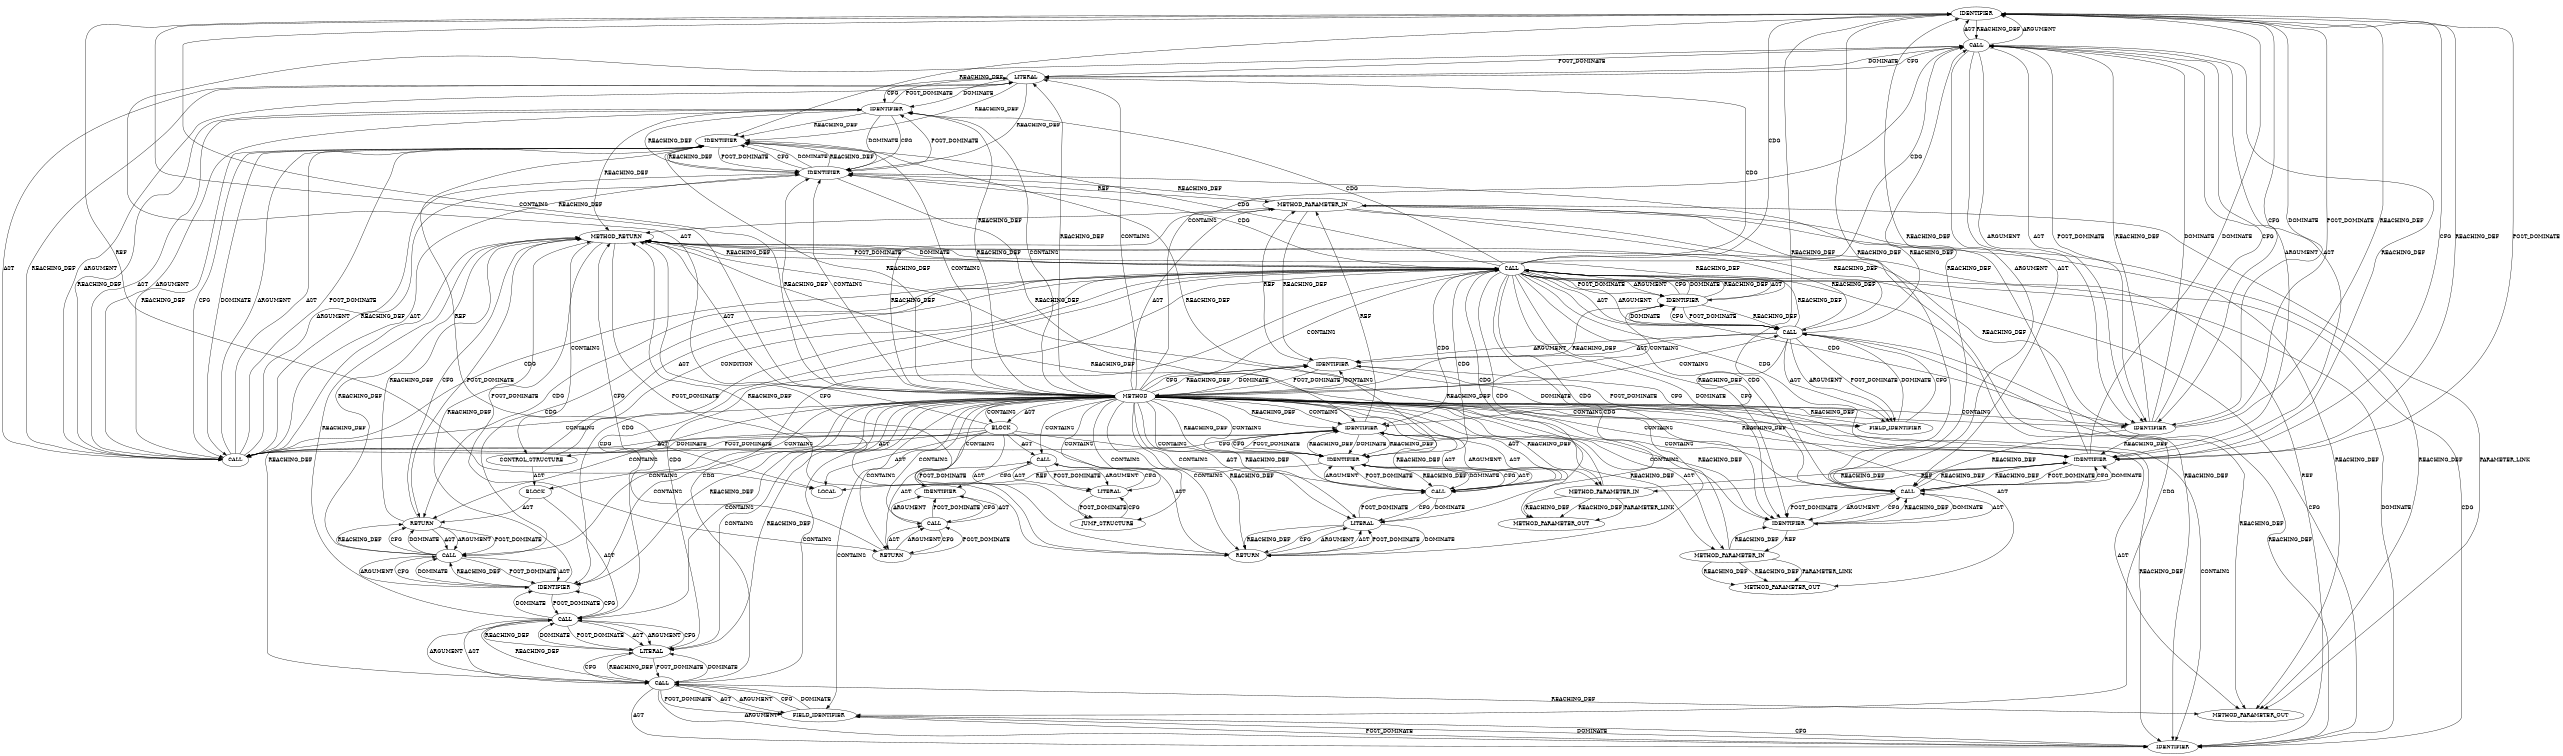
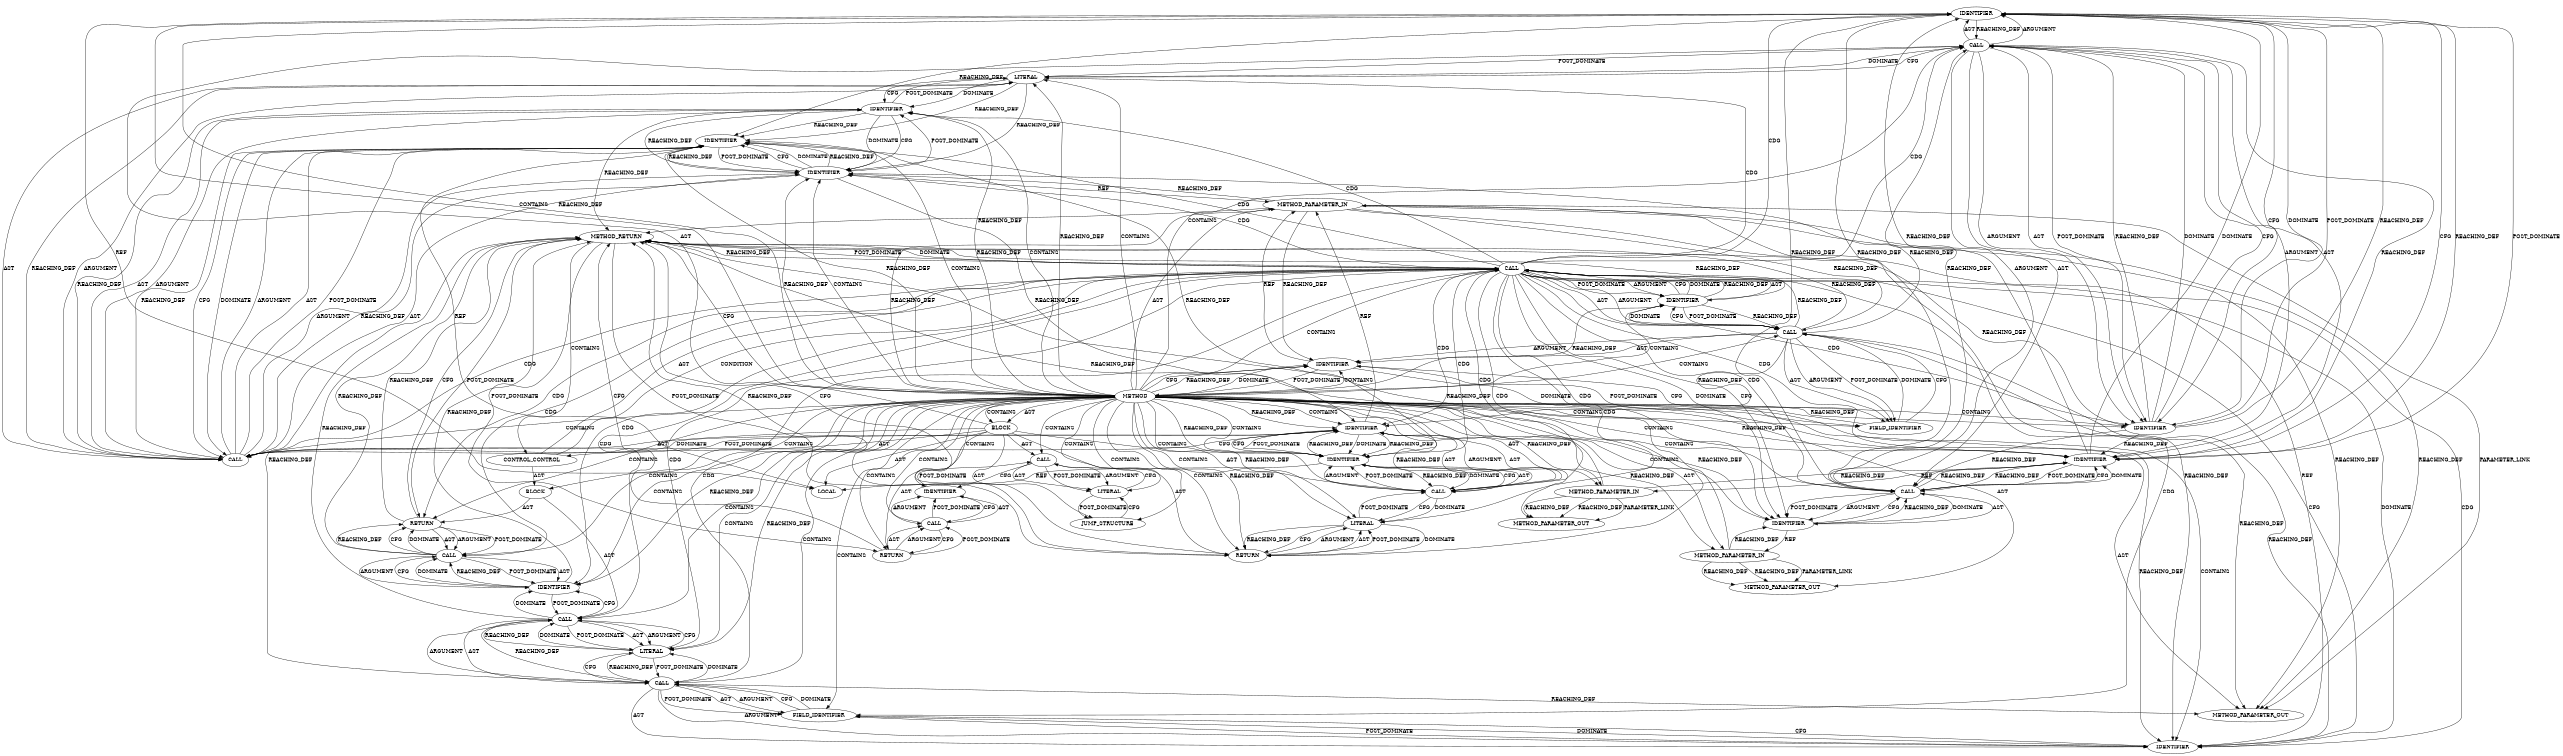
(729, 317) -> (729, 317)
(532, 460) -> (532, 460)
